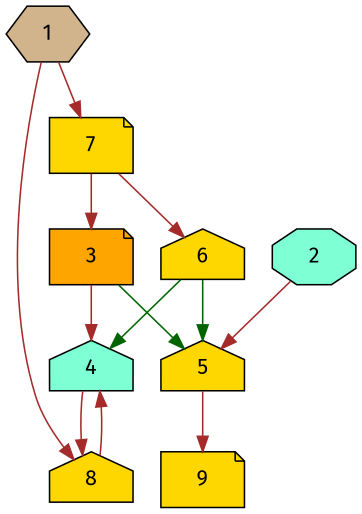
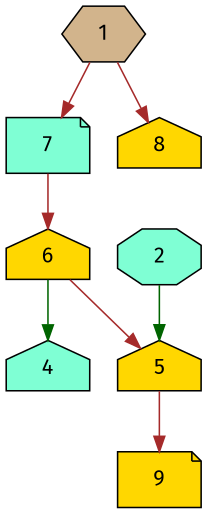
(91, 145) -> (48, 145)
(91, 257) -> none
(203, 302) -> (99, 308)
(261, 310) -> (159, 305)
(81, 415) -> none
(102, 431) -> none
